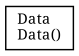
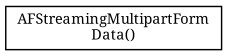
(40, 28) -> (114, 28)
